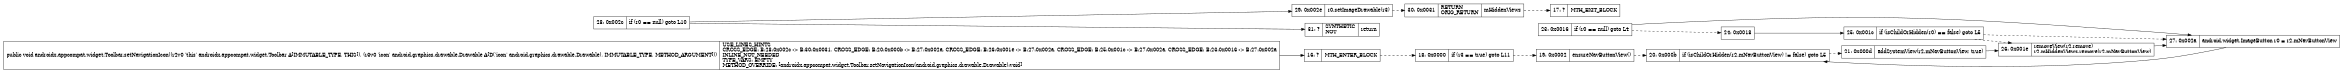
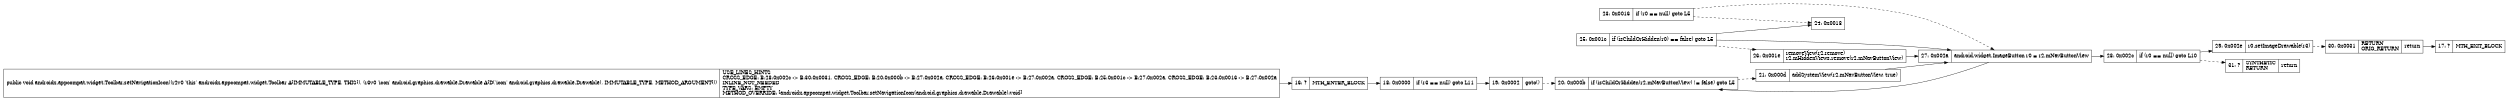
(1503, 10) -> (2412, 46)
(1535, 10) -> (2427, 47)
(1910, 18) -> (1846, 6)
(996, 26) -> (2211, 61)
(1602, 30) -> (1663, 14)
(1331, 32) -> (2257, 68)
(1797, 33) -> (1762, 29)
(2073, 37) -> (1832, 43)
(1990, 51) -> (1915, 66)
(1396, 55) -> (1372, 83)
(1481, 55) -> (1445, 83)
(1523, 55) -> (1481, 83)
(1602, 55) -> (1533, 83)
none -> (2096, 56)
